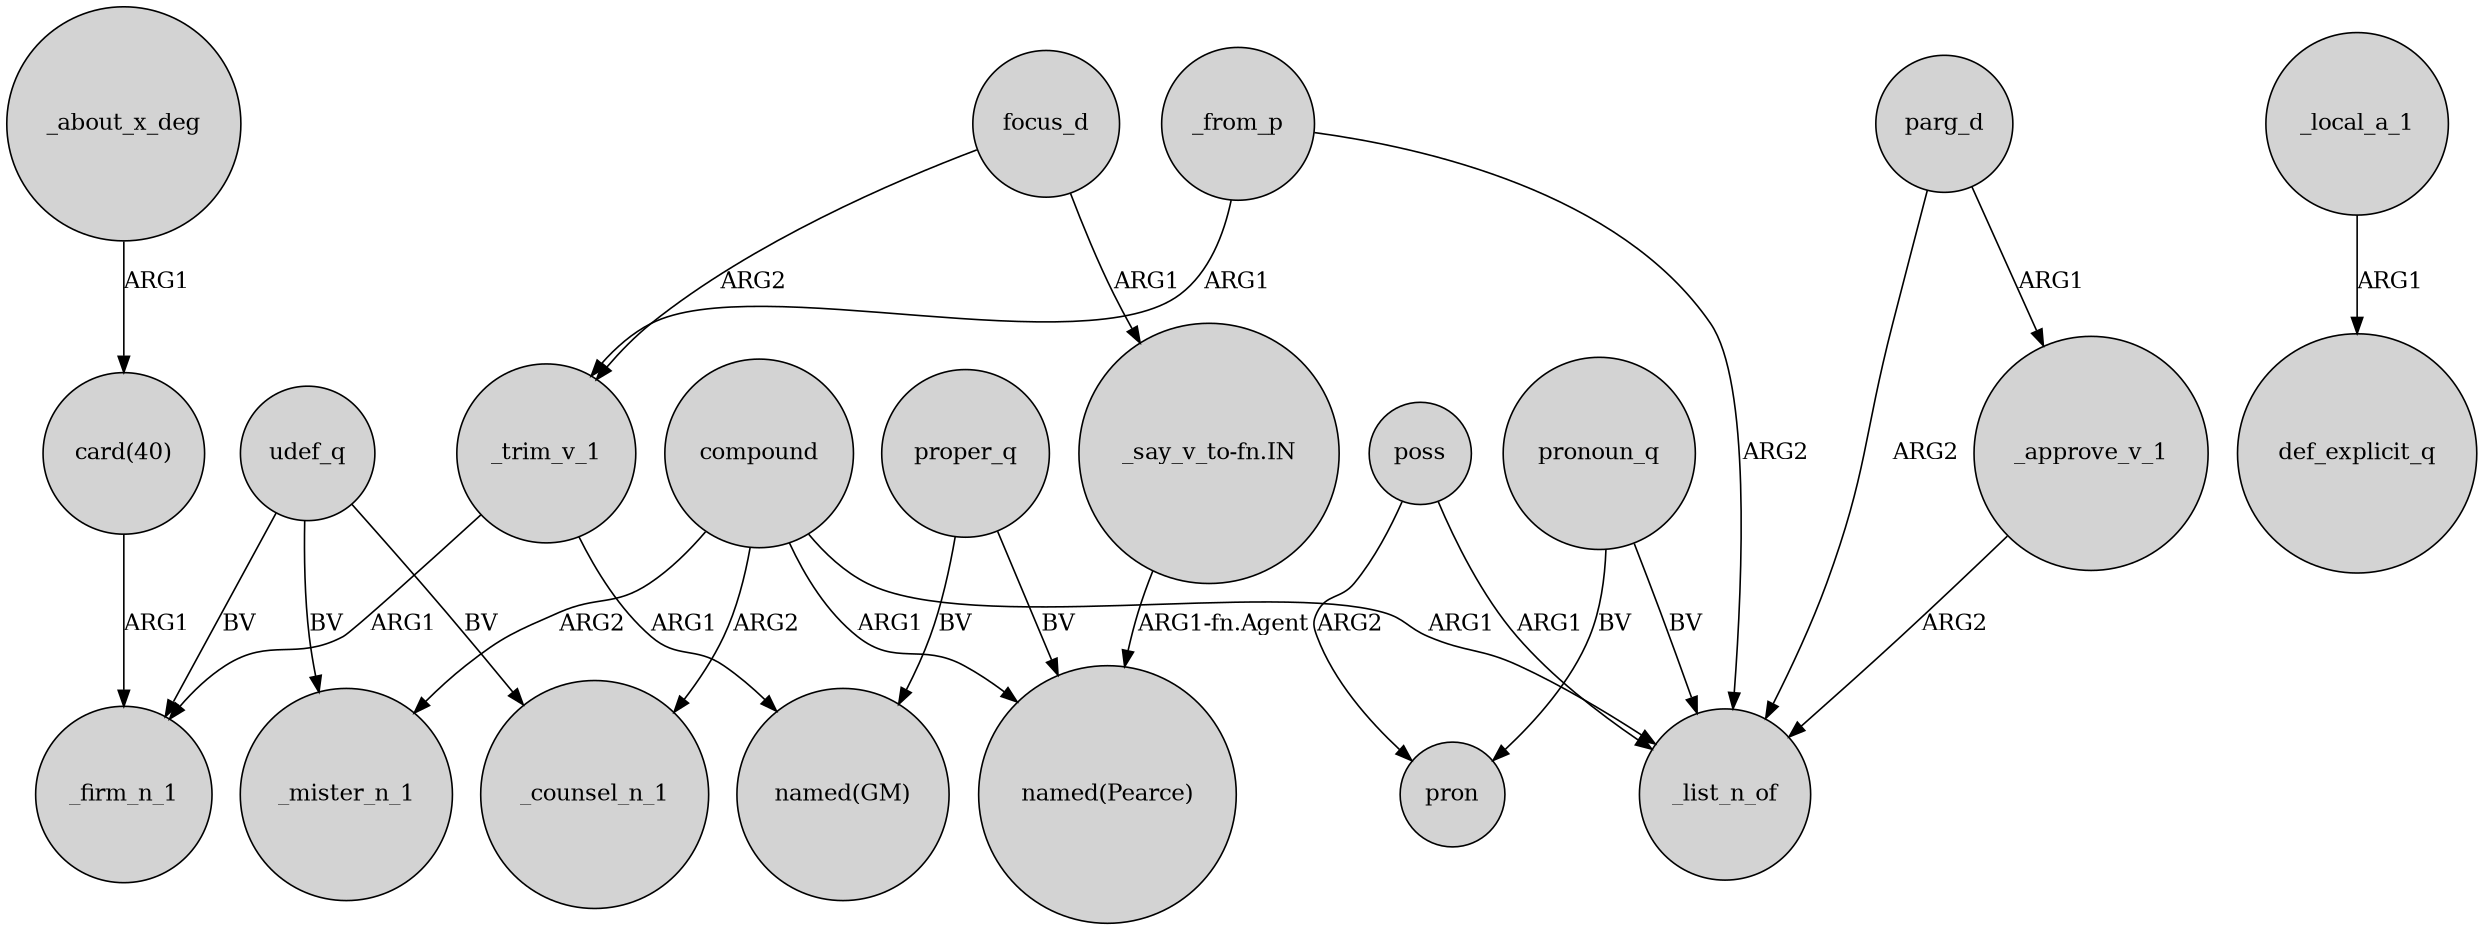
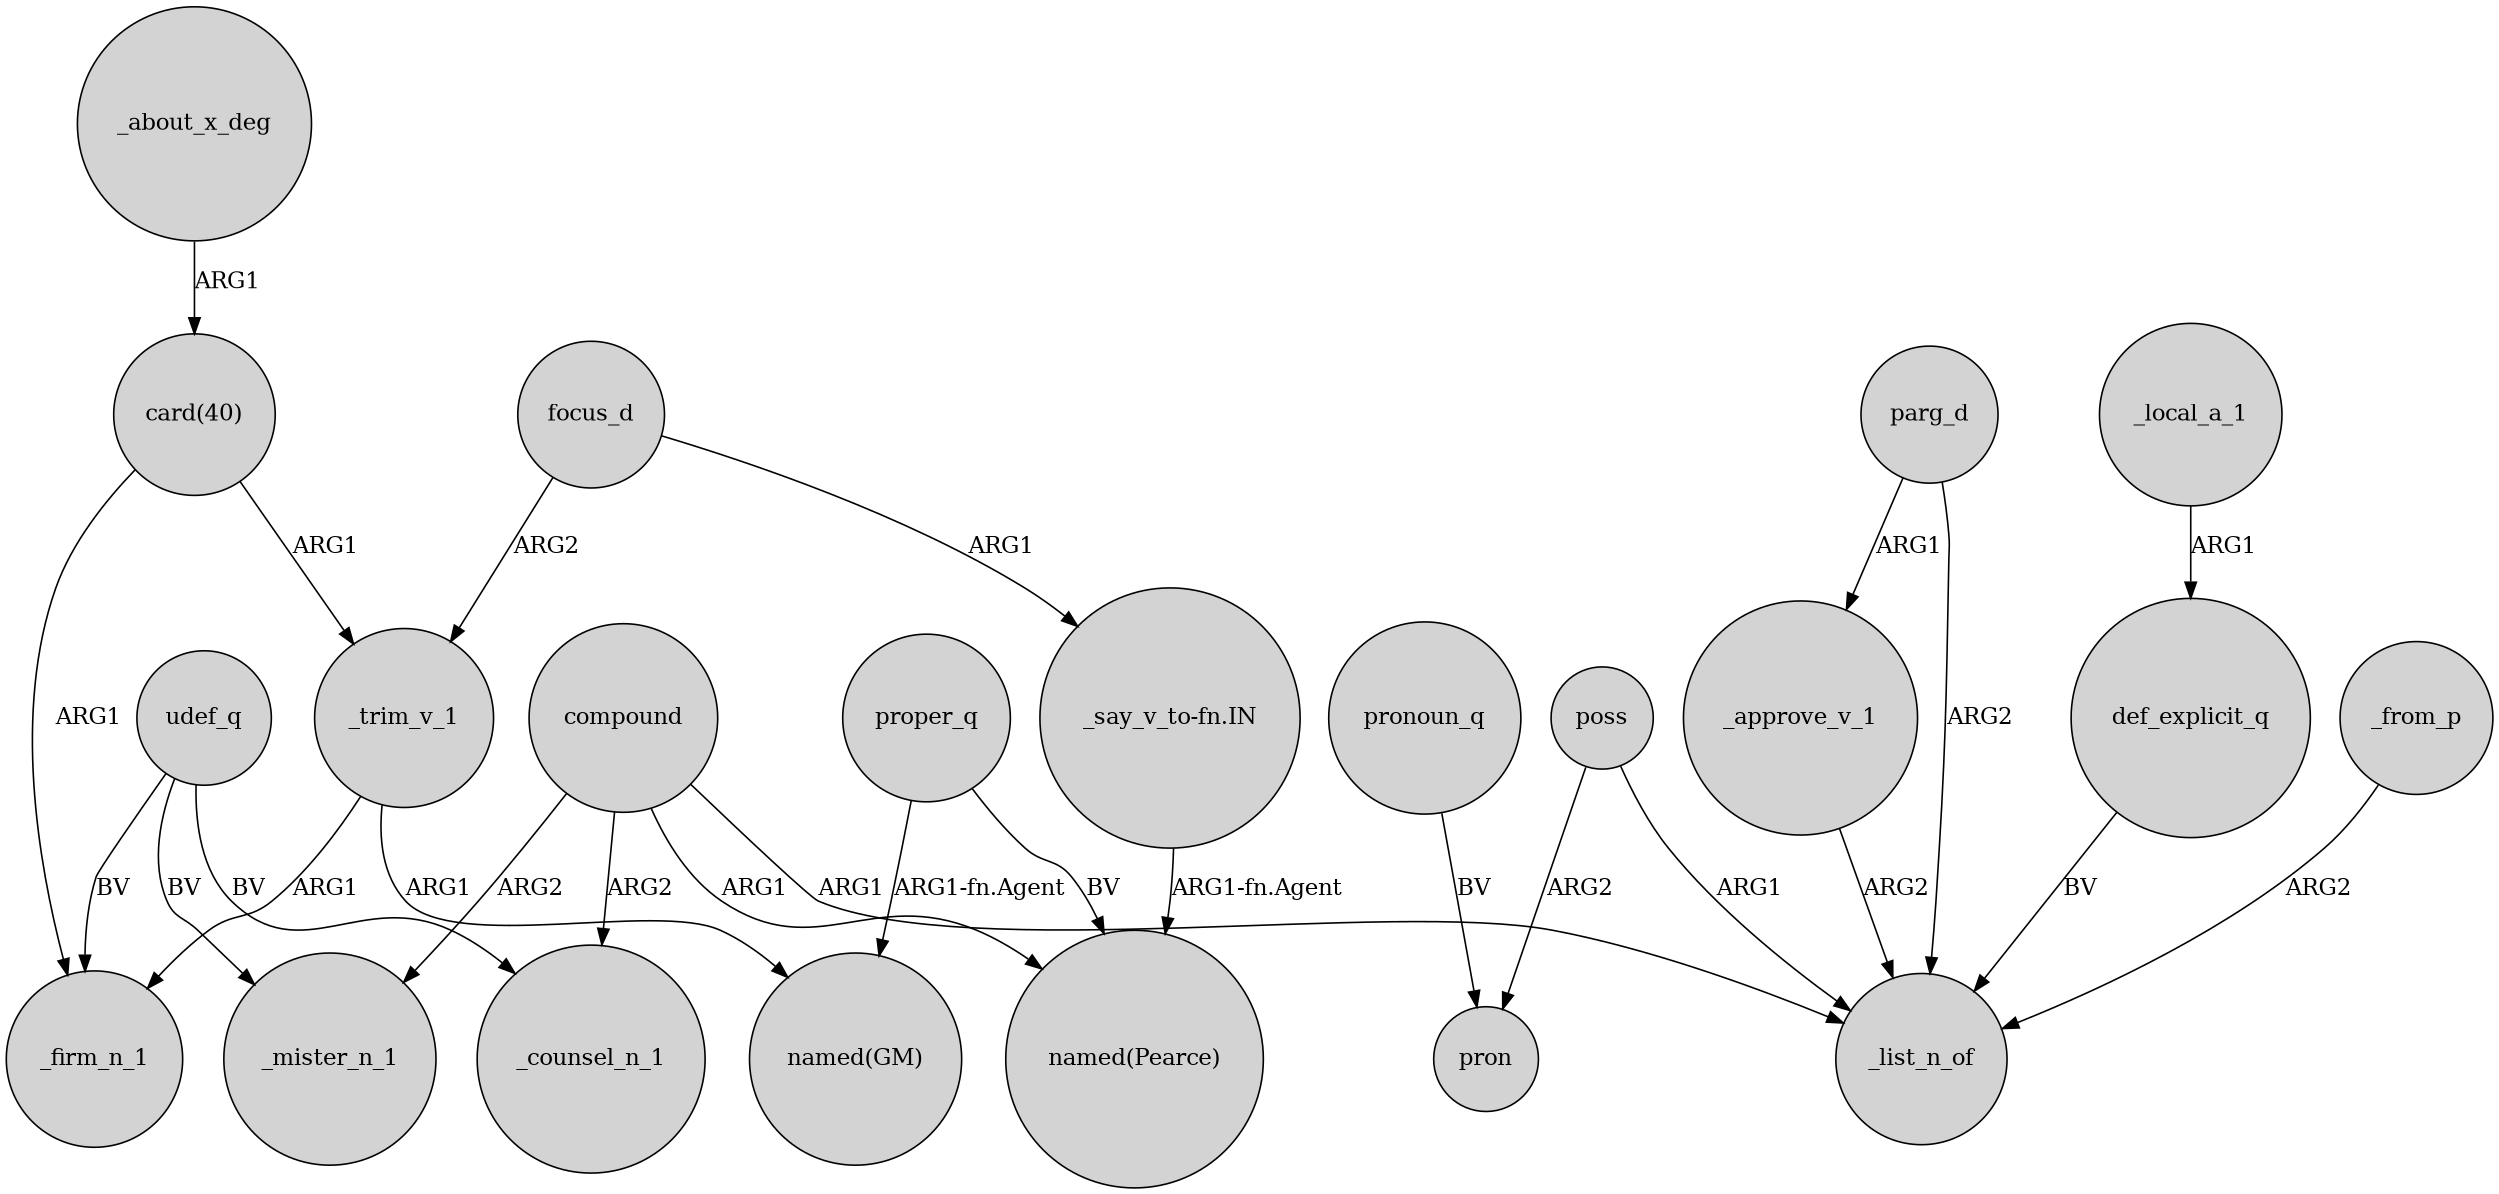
(939, 317) -> (292, 556)
(1663, 620) -> (2051, 895)
(955, 624) -> (980, 889)
